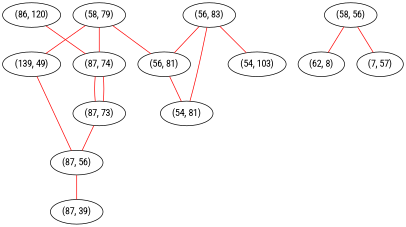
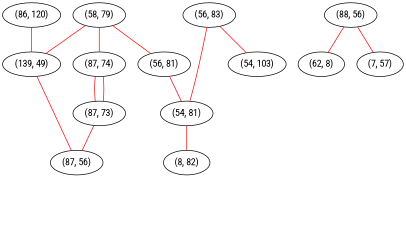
(351, 15) -> (351, 15)
(62, 37) -> (32, 40)
(187, 40) -> none
none -> (187, 163)
(77, 212) -> none
